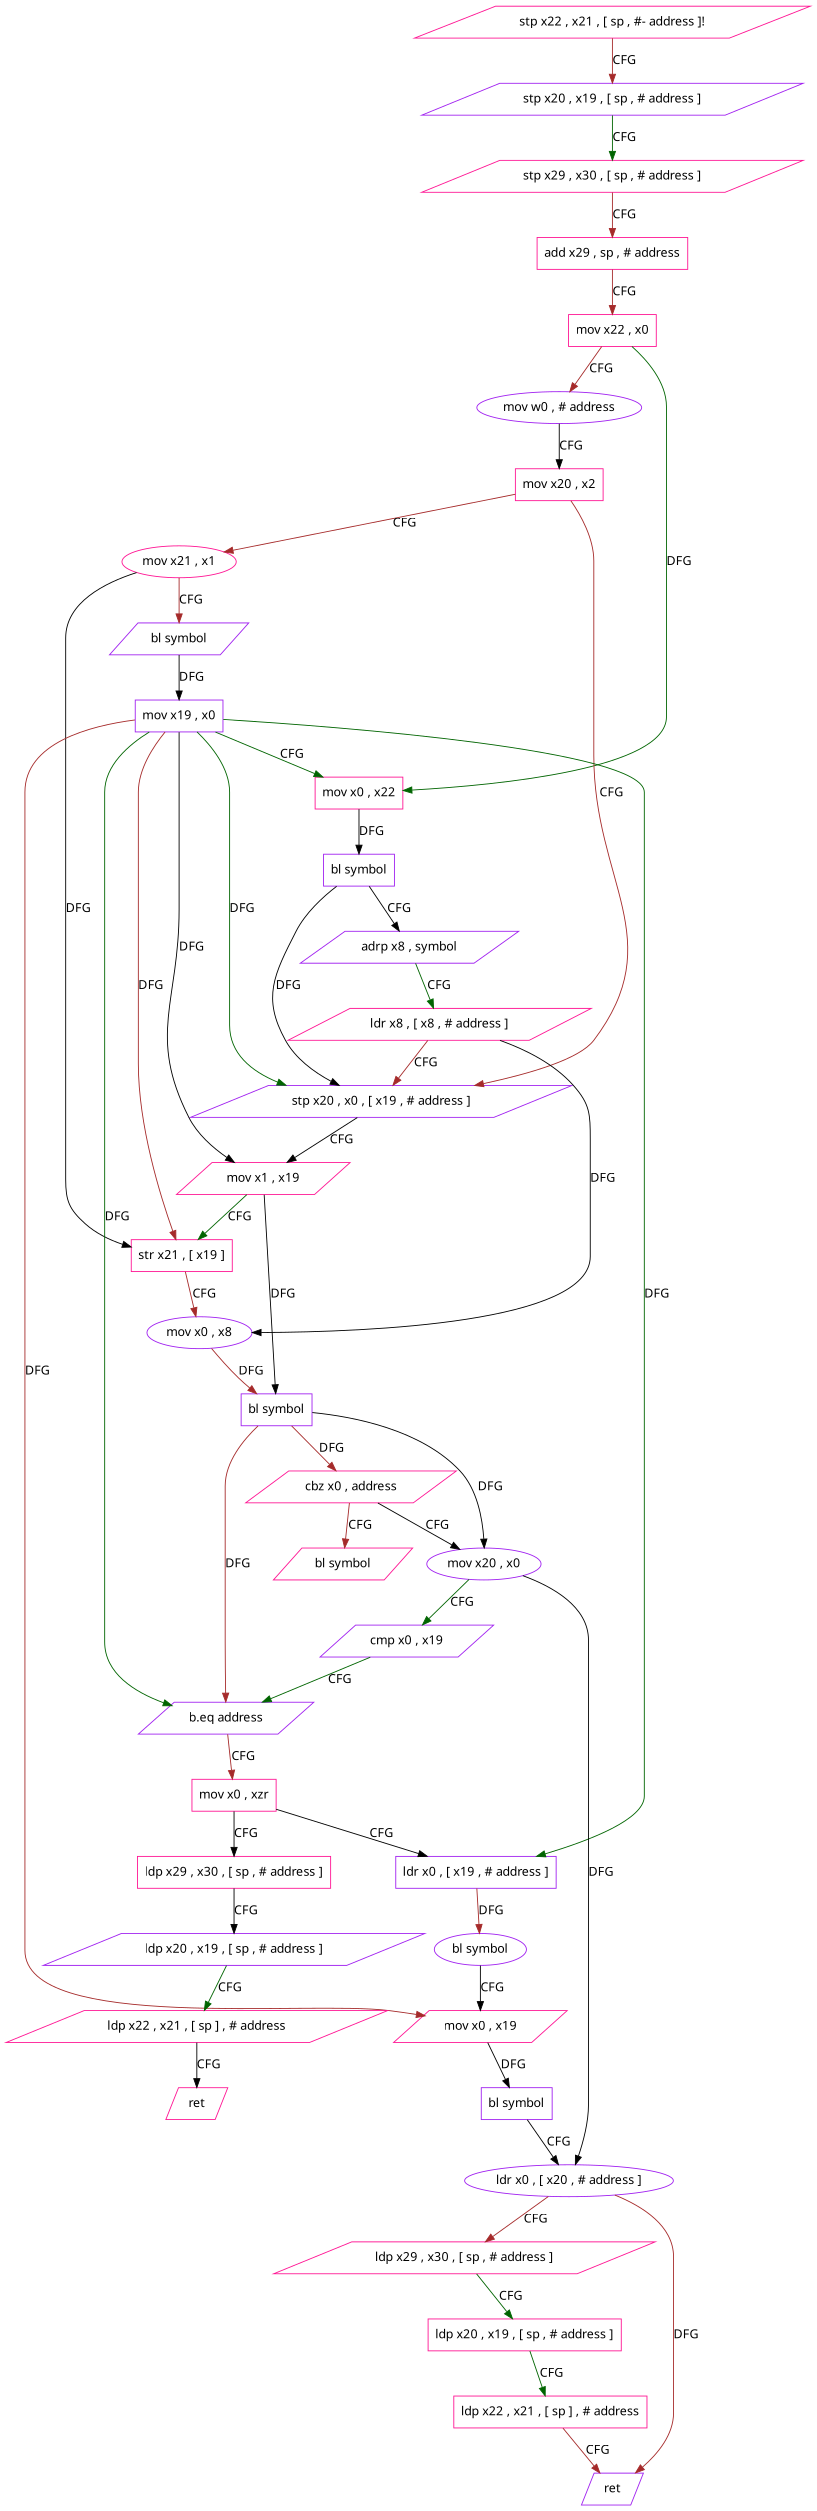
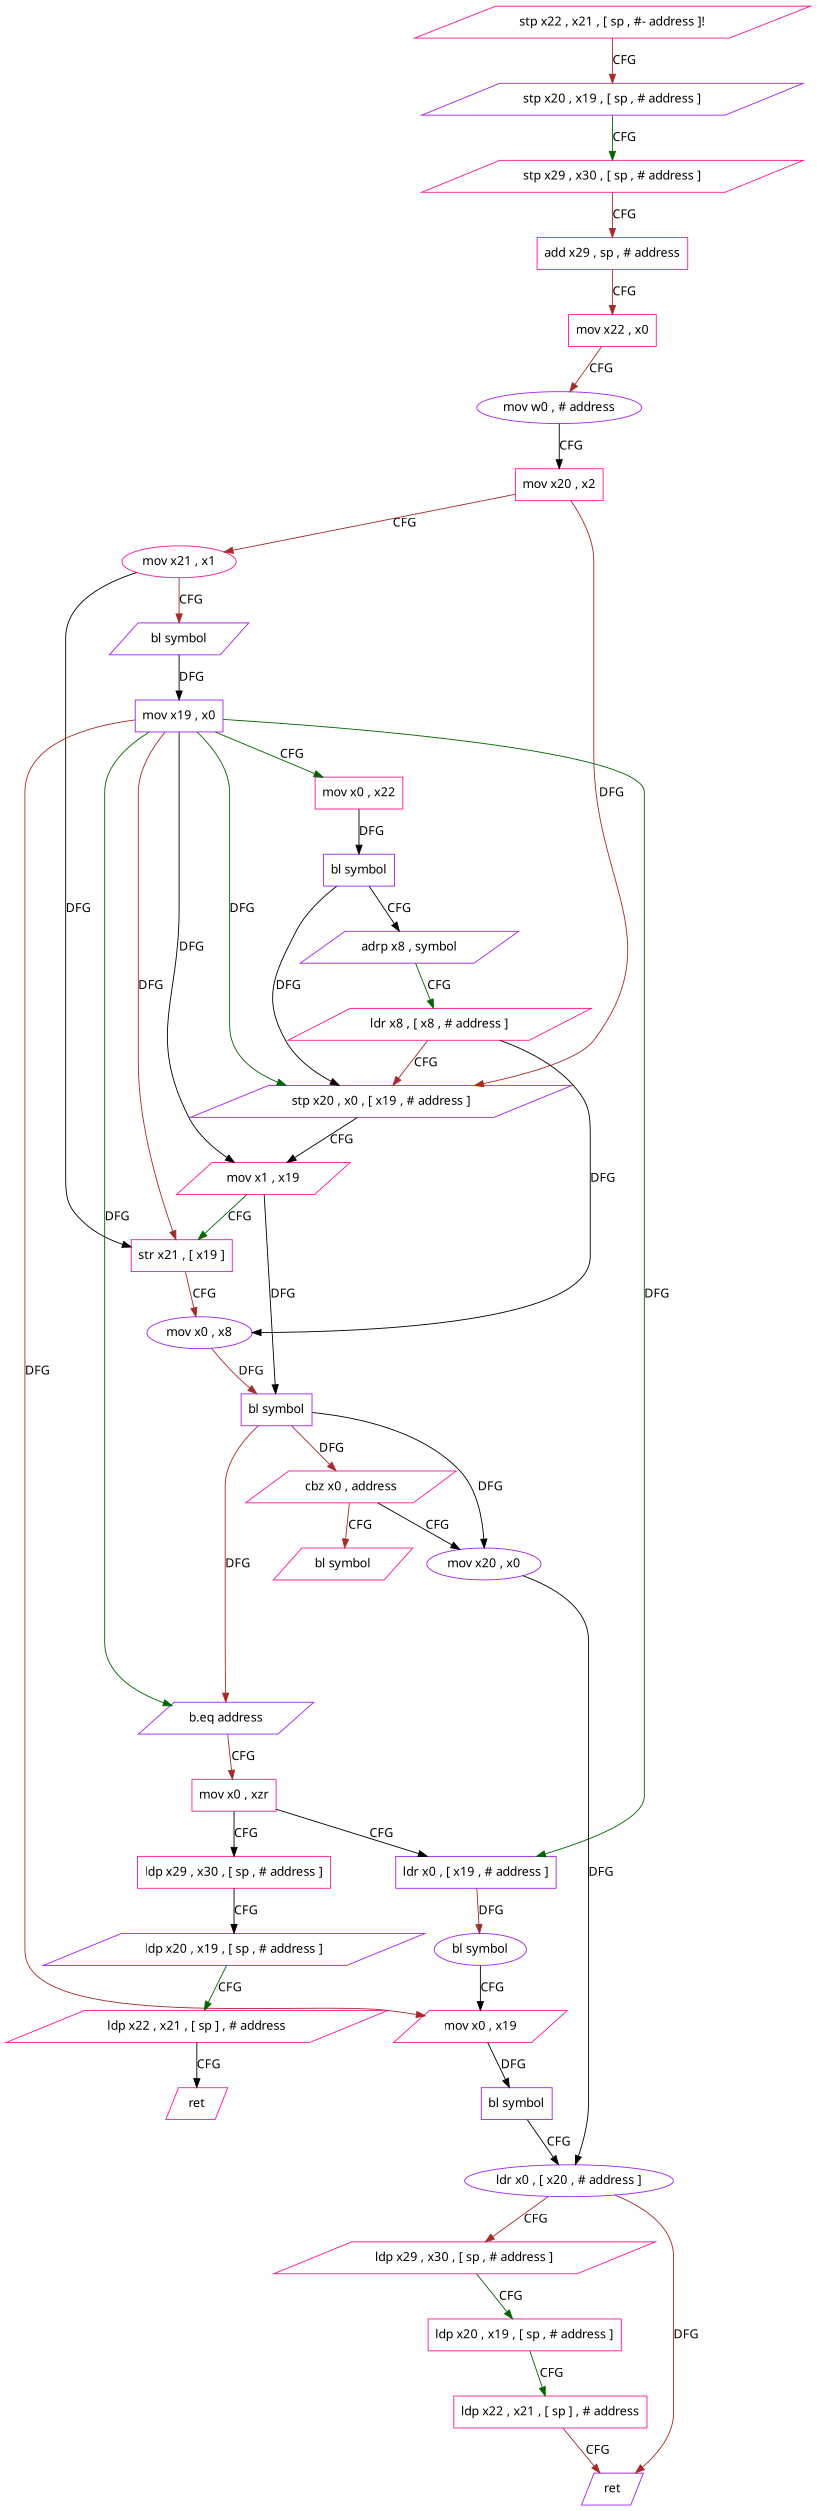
(666, 664) -> none
(612, 793) -> (612, 793)
(407, 1641) -> none
